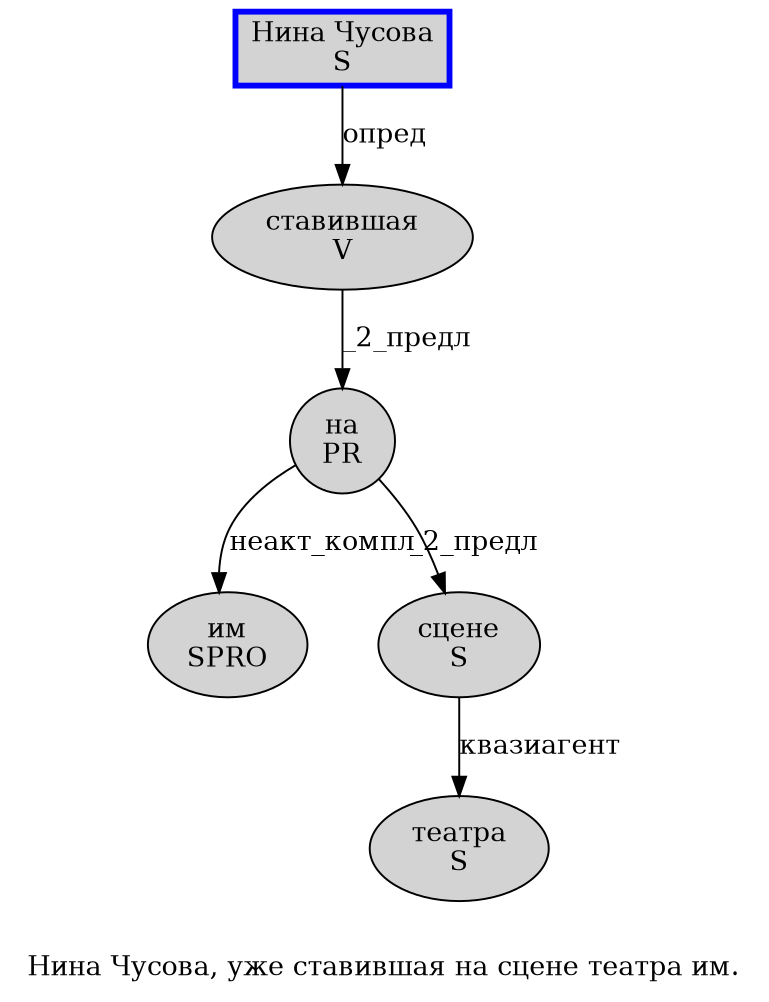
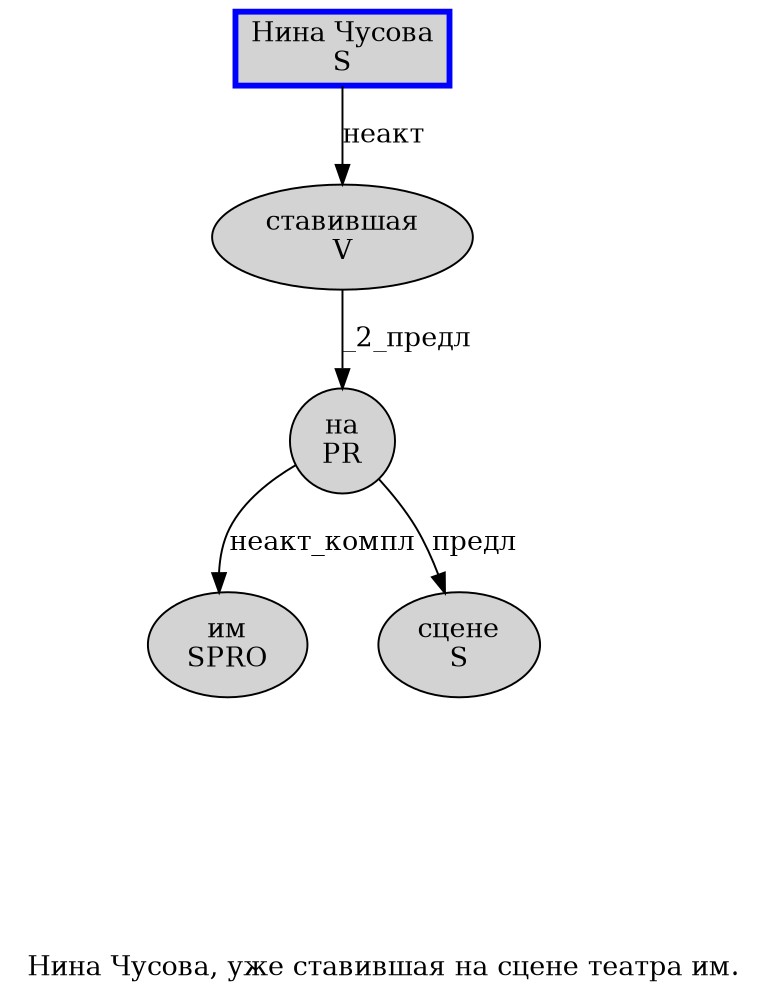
(384, 135) -> (384, 135)
(475, 543) -> (475, 543)
(459, 849) -> none
